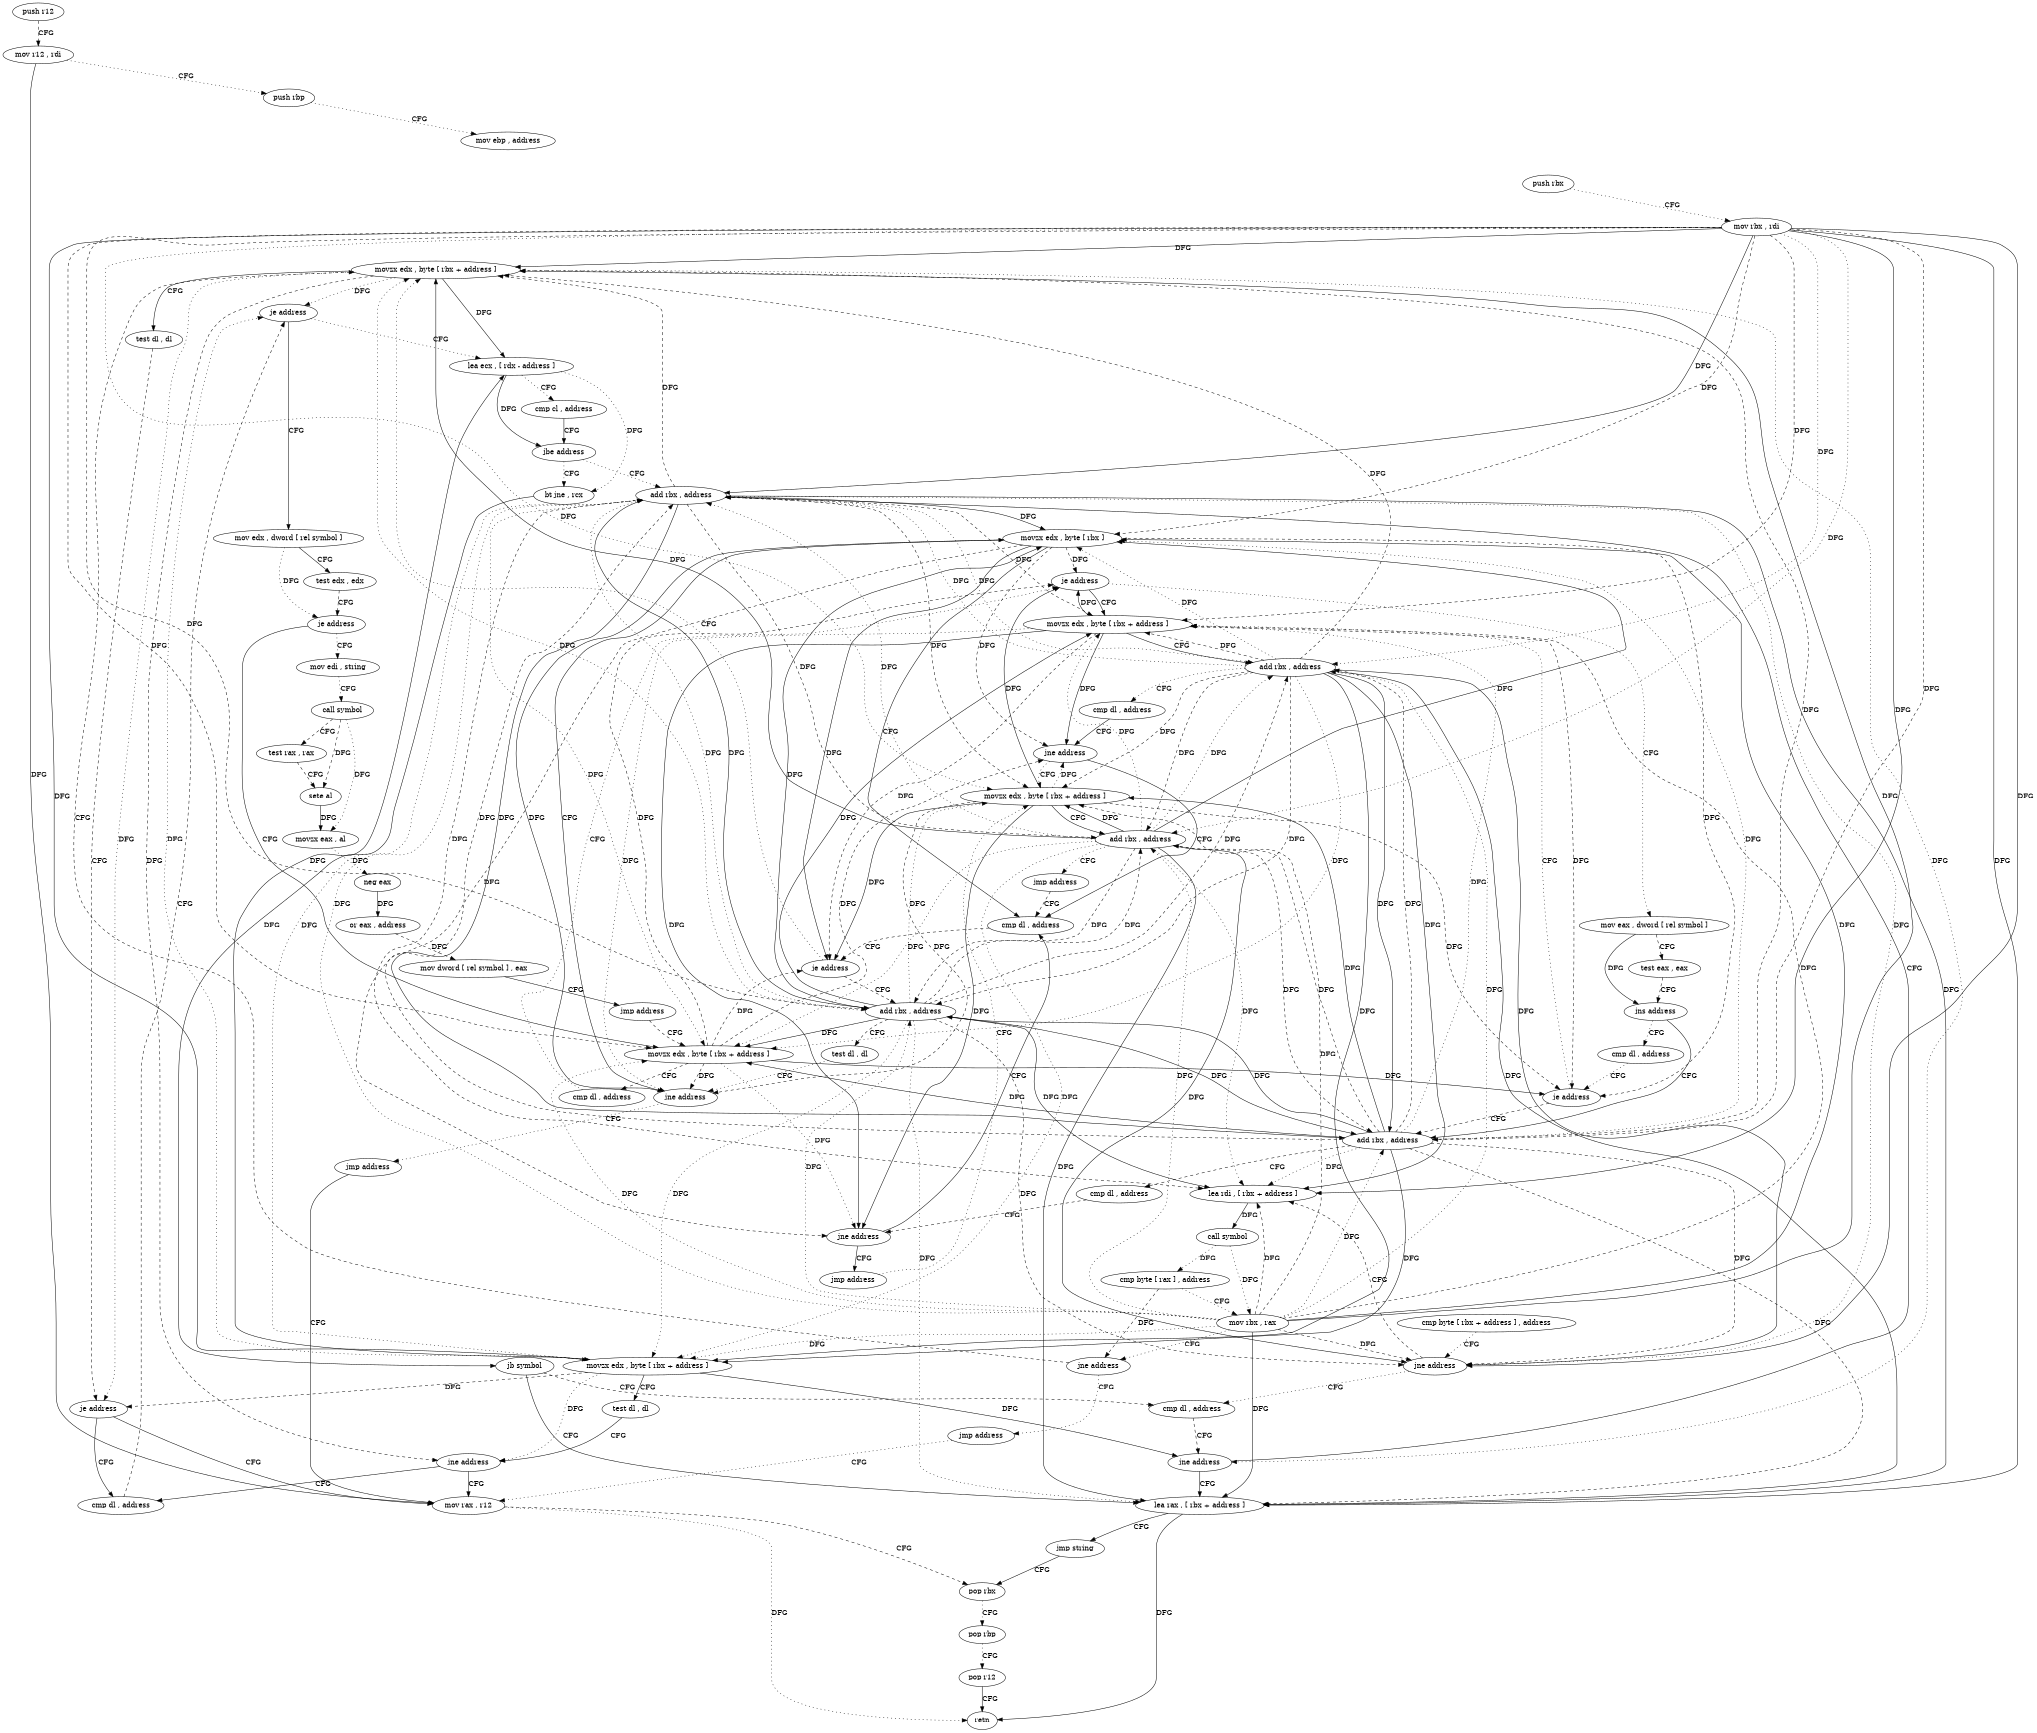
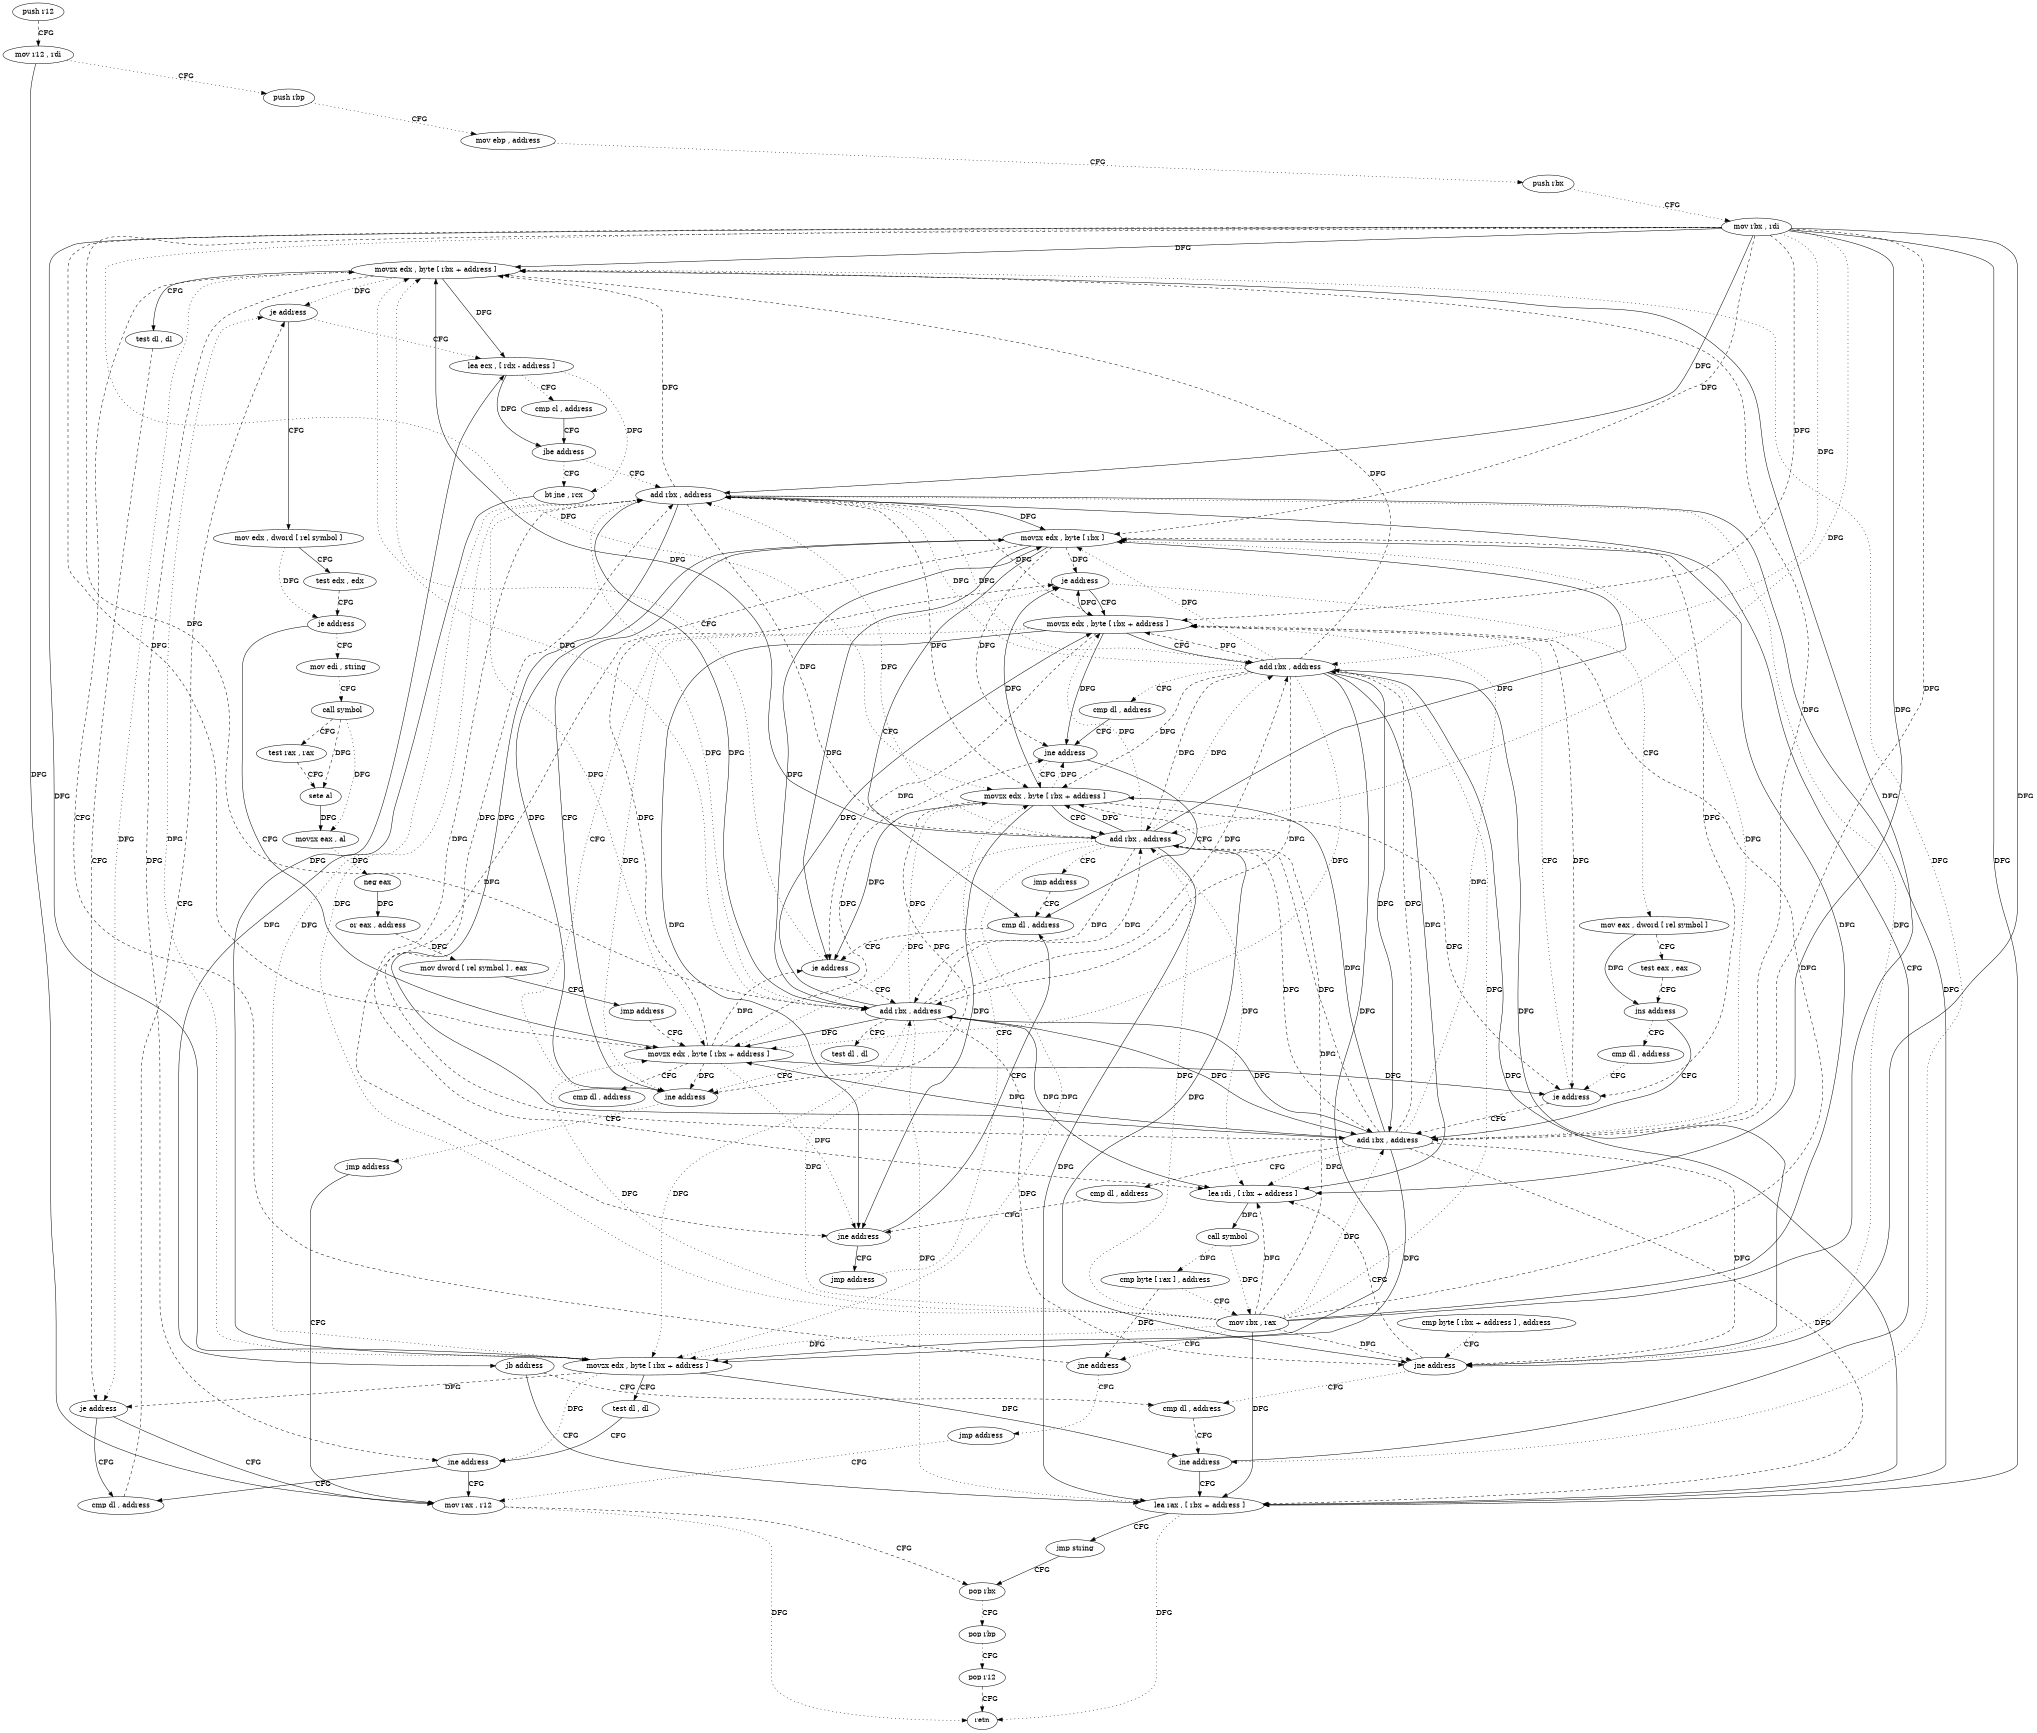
none -> (1036, 163)
(525, 1366) -> (525, 1366)
(1156, 1674) -> (1156, 1674)
(982, 1697) -> (982, 1697)
